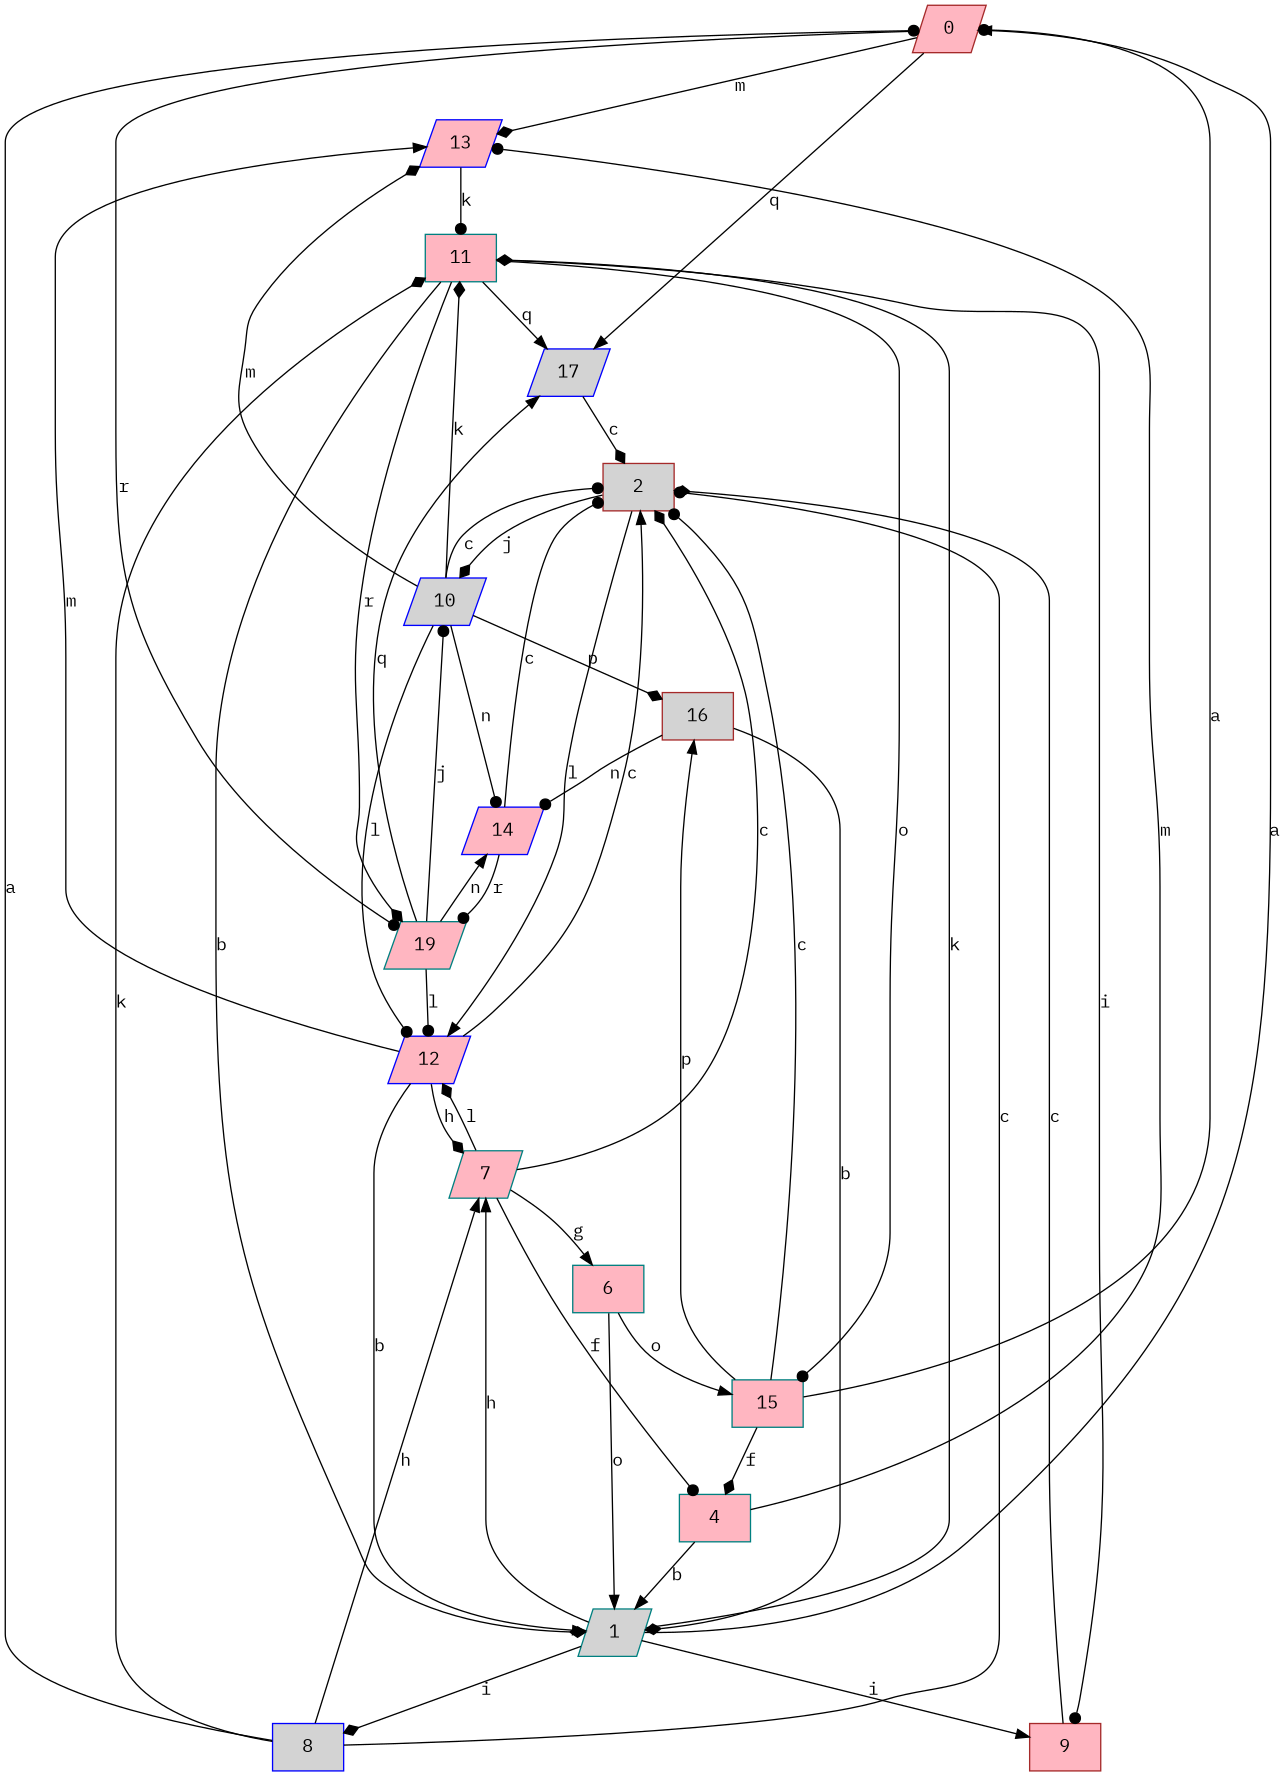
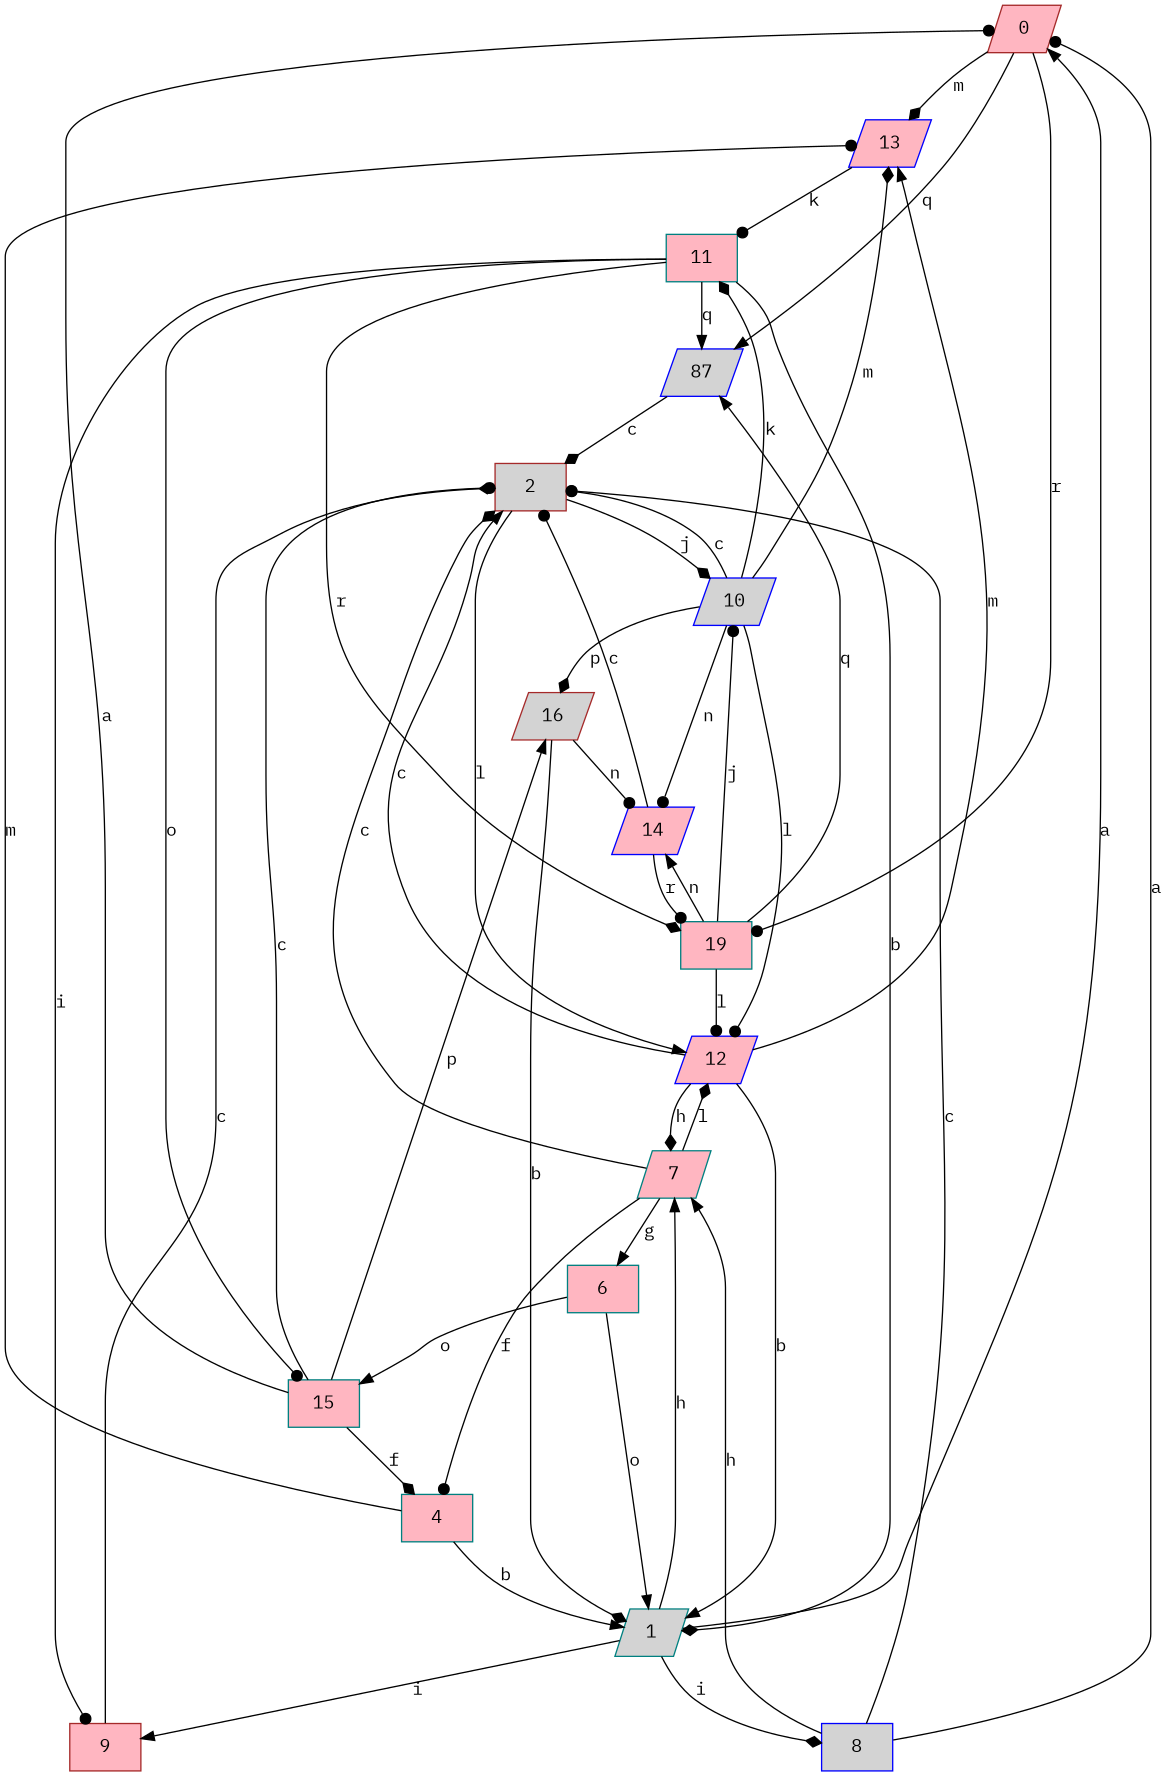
(569, 373) -> (702, 373)
(698, 716) -> (553, 716)
(949, 878) -> none
(425, 945) -> (716, 945)
(116, 1001) -> none
